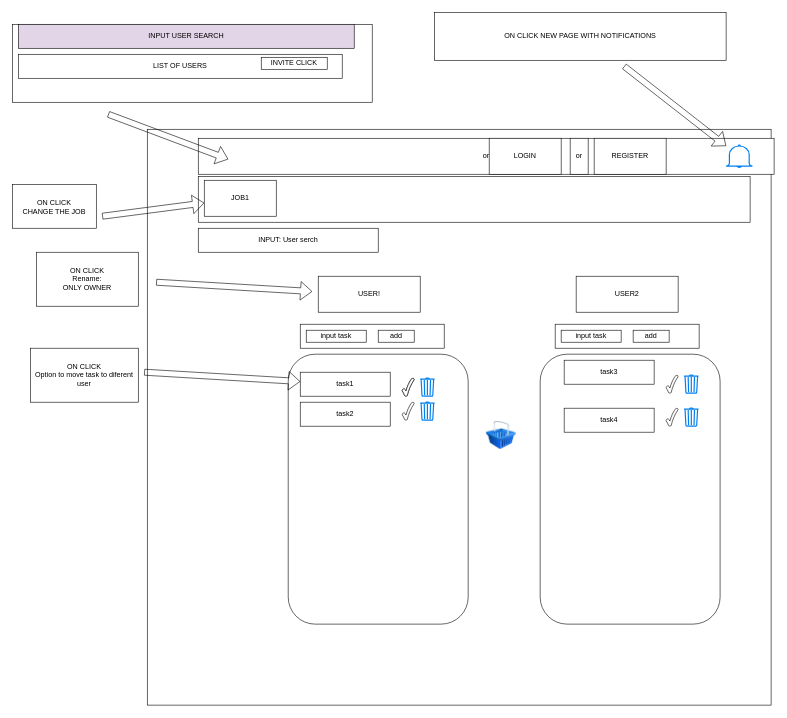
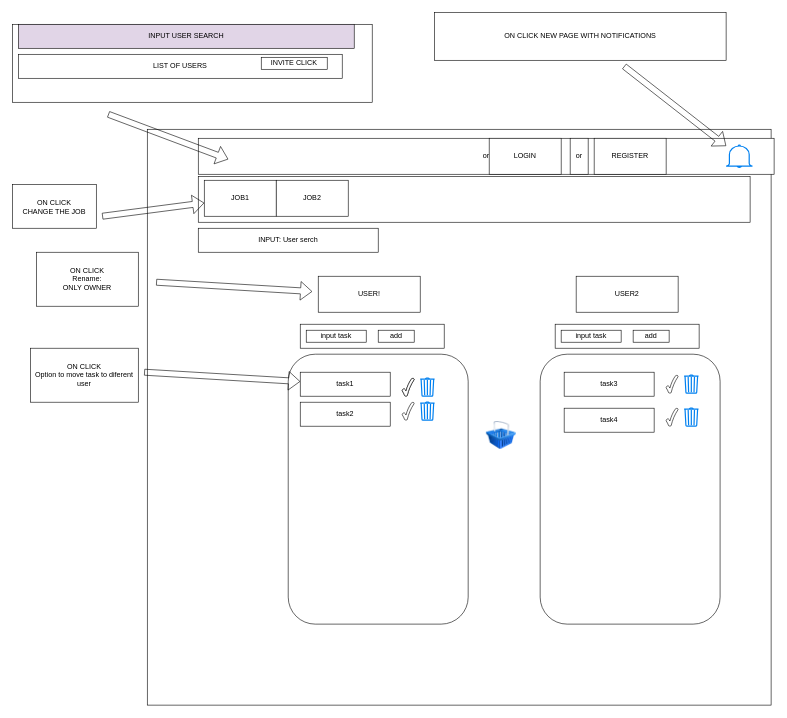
none -> (312, 198)
(609, 372) -> (609, 384)
